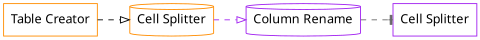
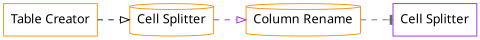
(303, 20) -> (303, 20)
